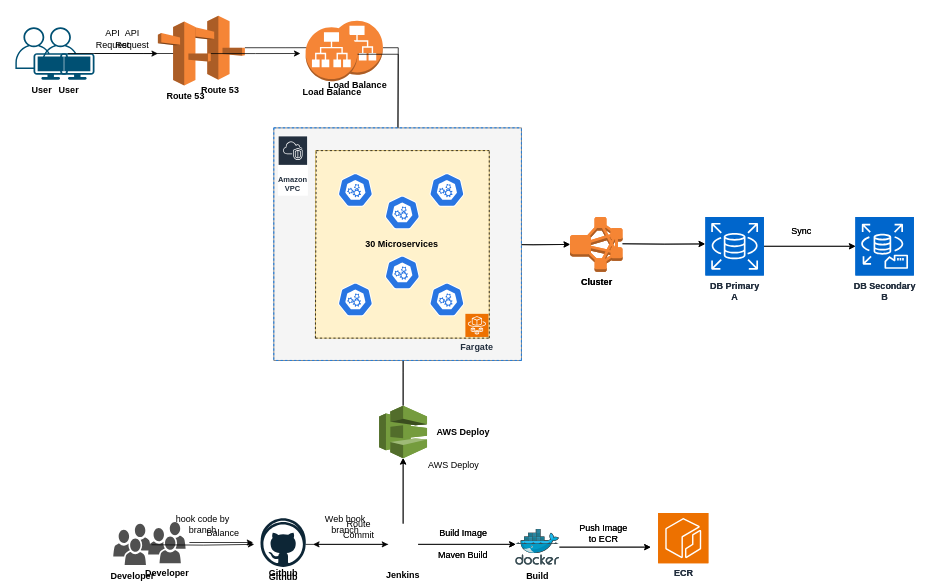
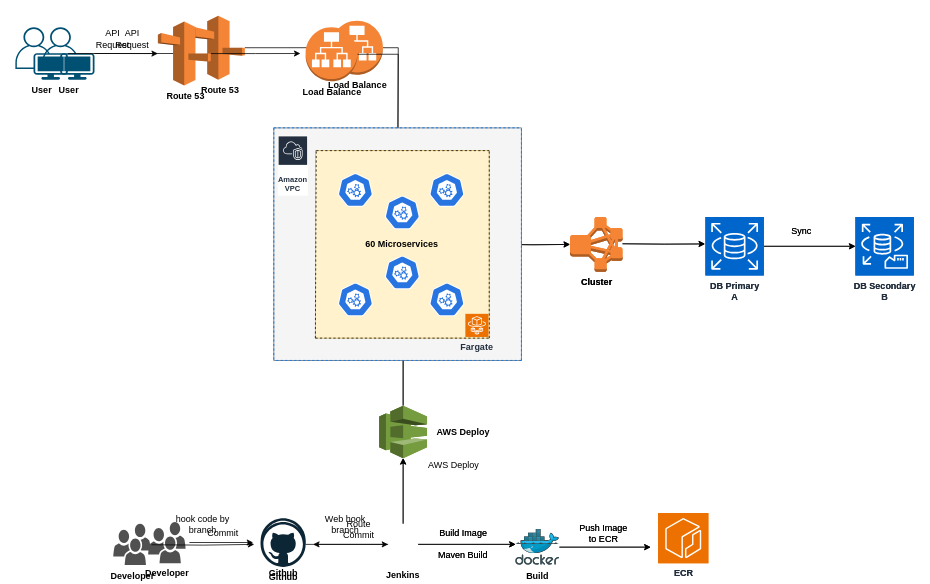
(402, 244) -> (402, 244)
(223, 533) -> (223, 533)
